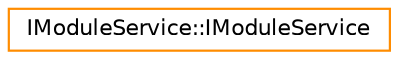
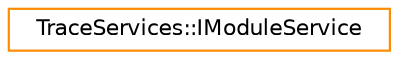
(199, 30) -> (199, 30)
